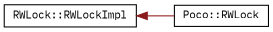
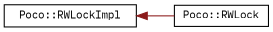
(70, 16) -> (70, 16)
